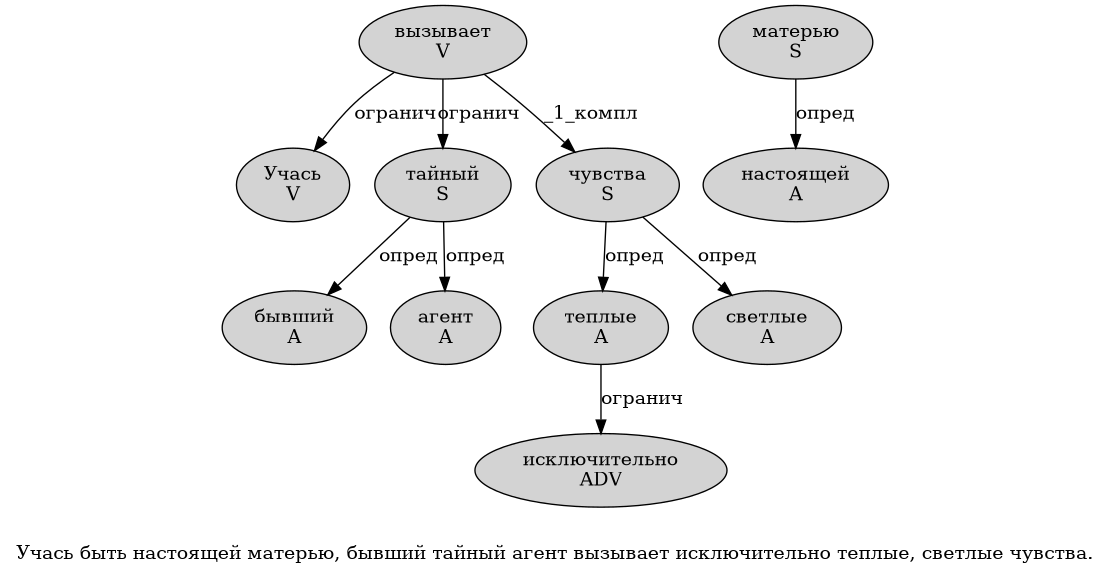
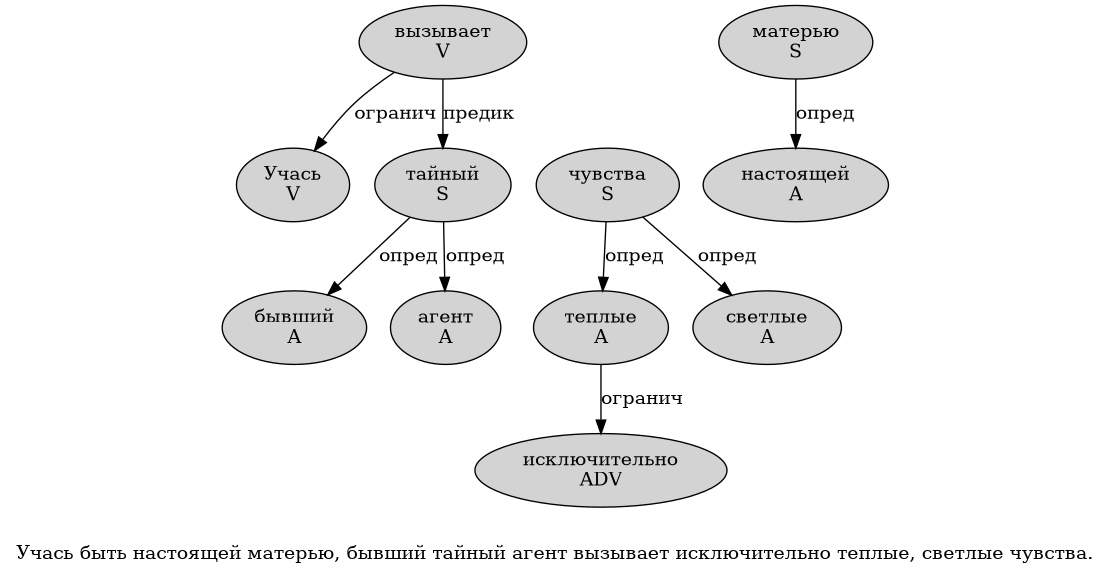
(525, 107) -> none
(479, 114) -> (479, 114)
